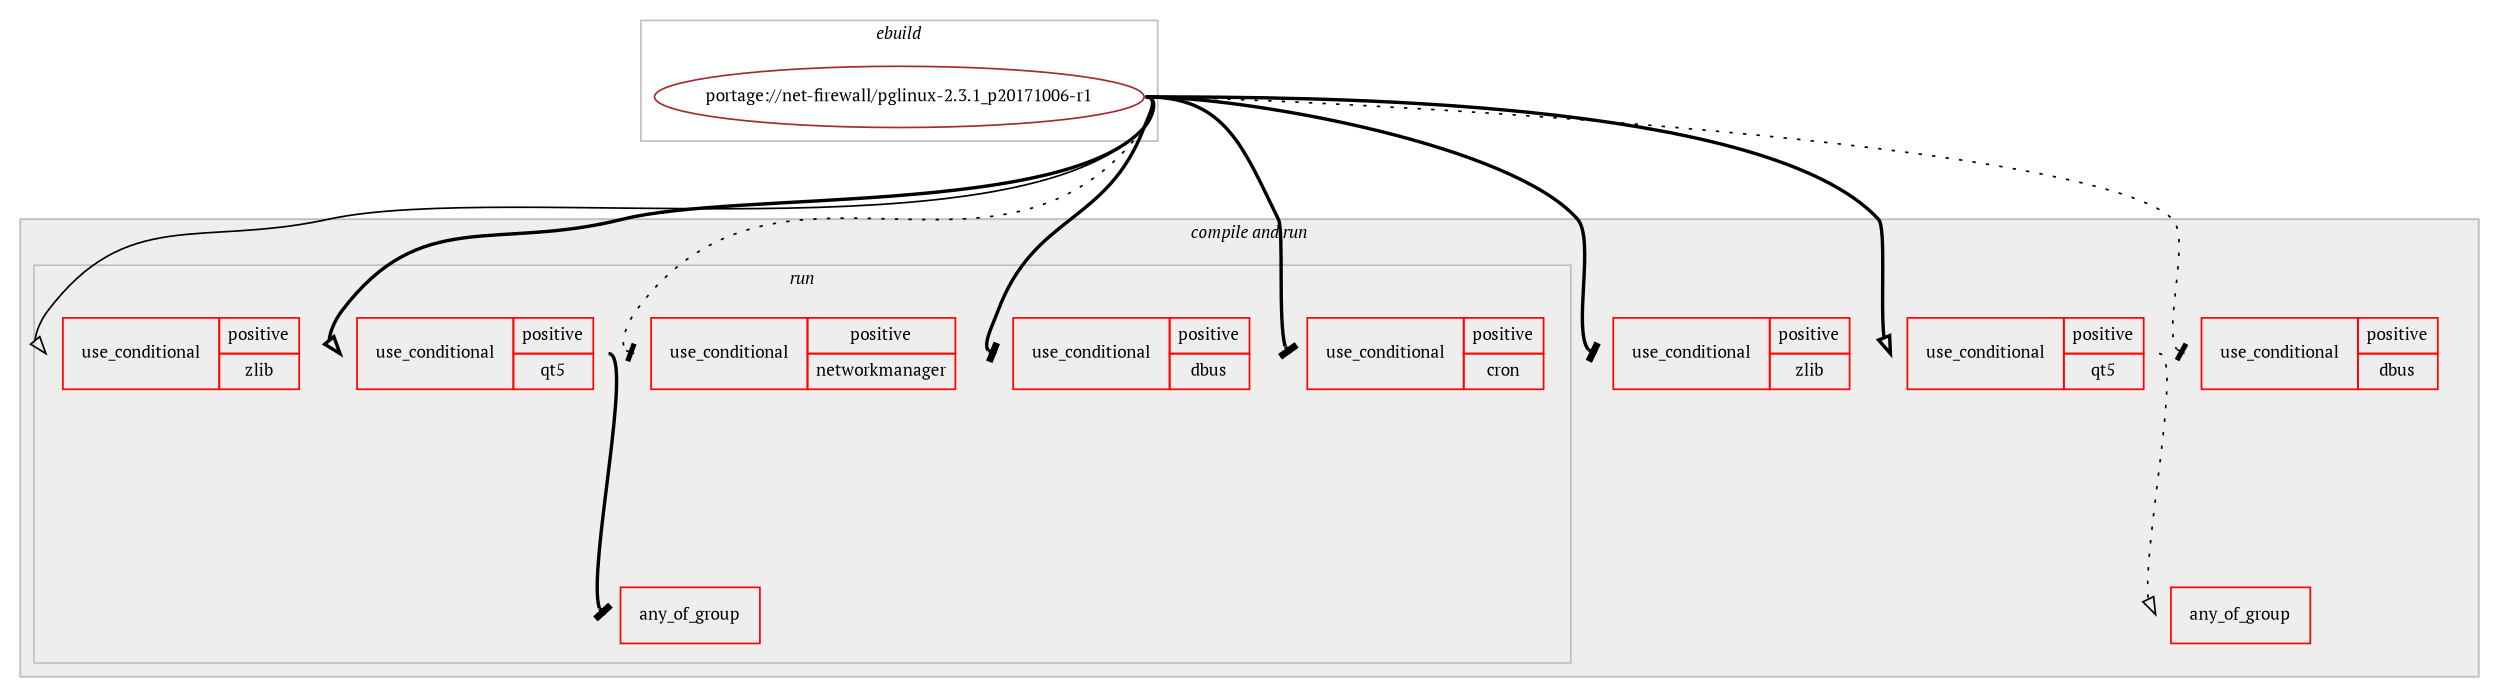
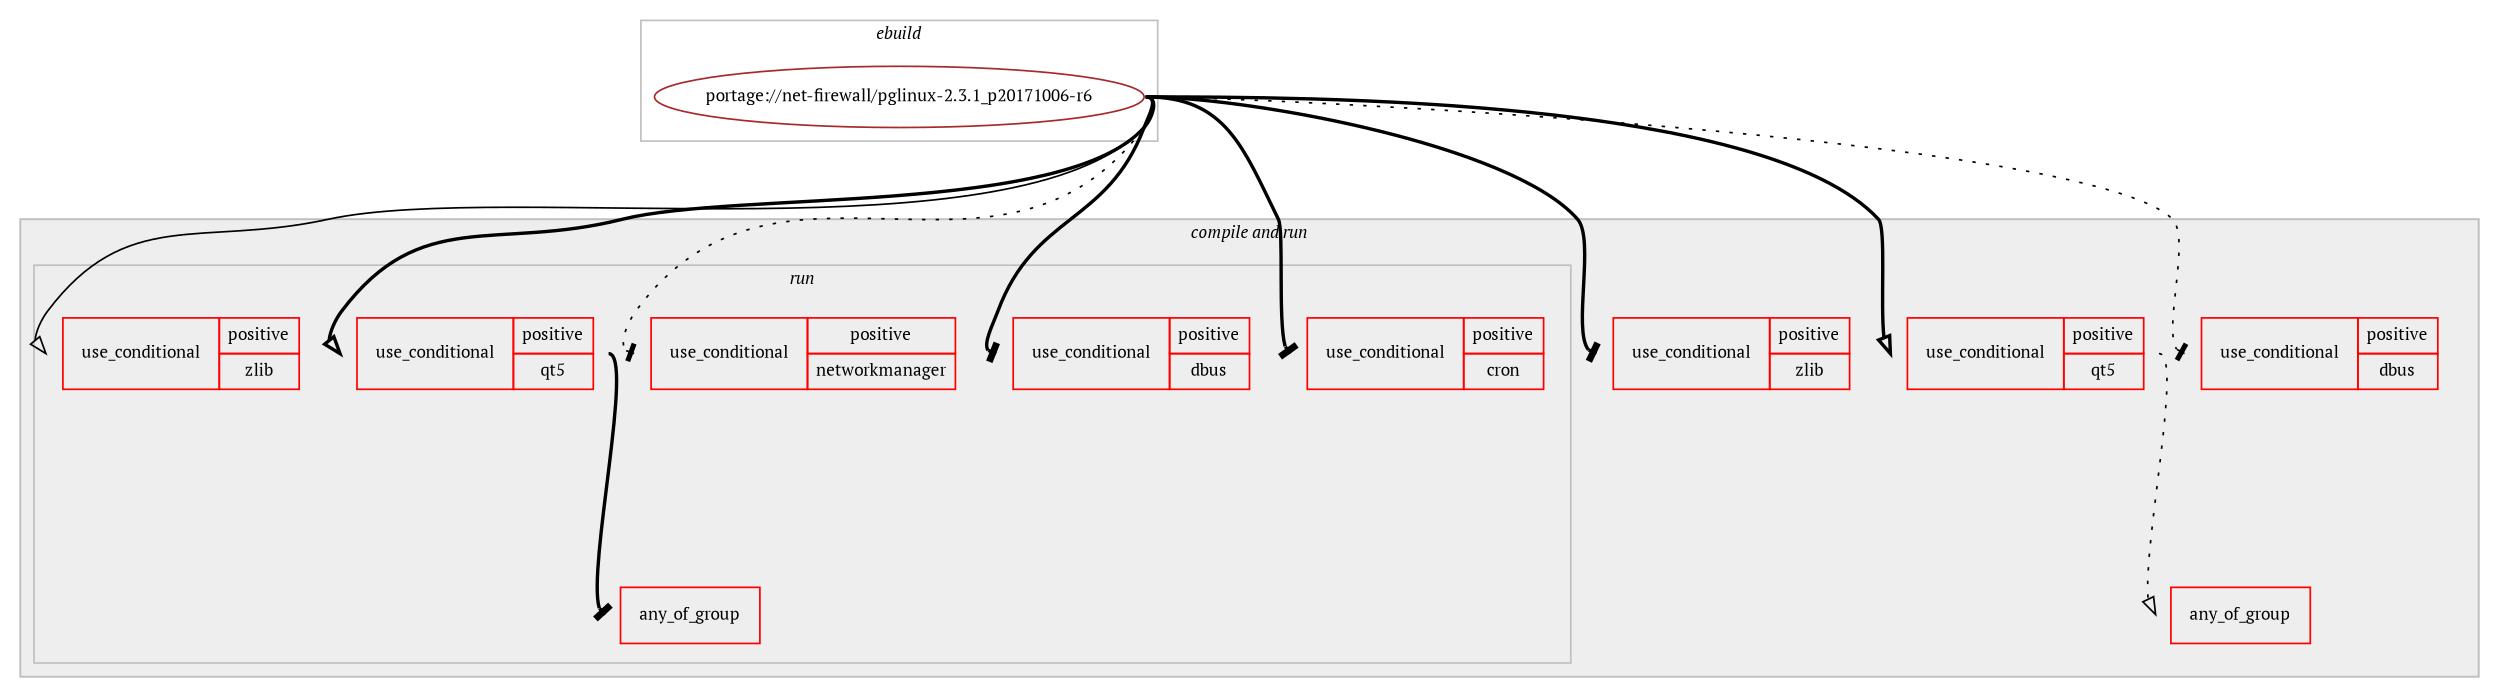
(899, 97) -> (899, 97)
